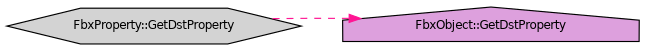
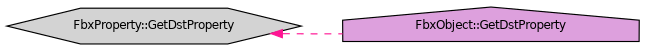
(310, 18) -> (313, 34)
